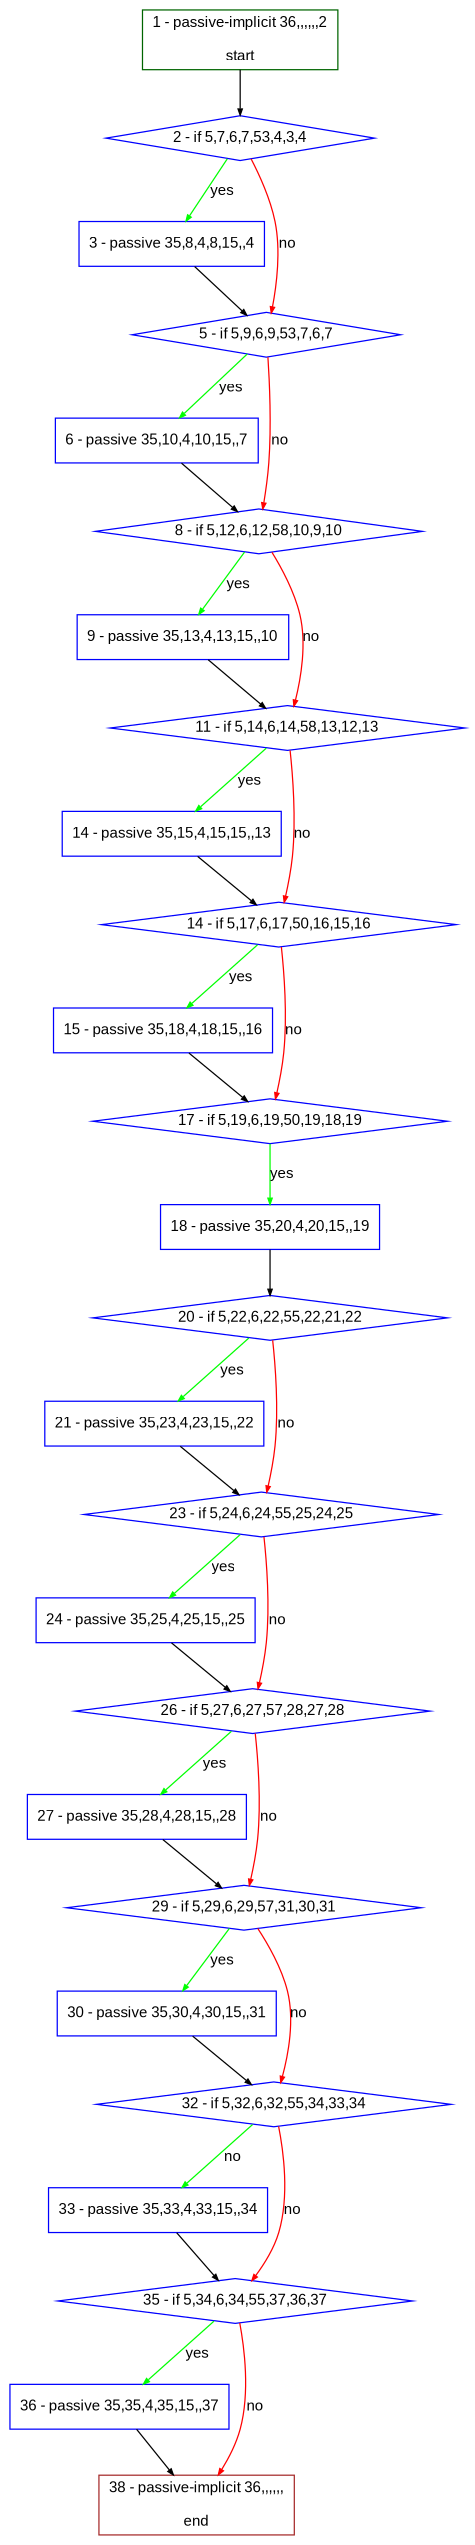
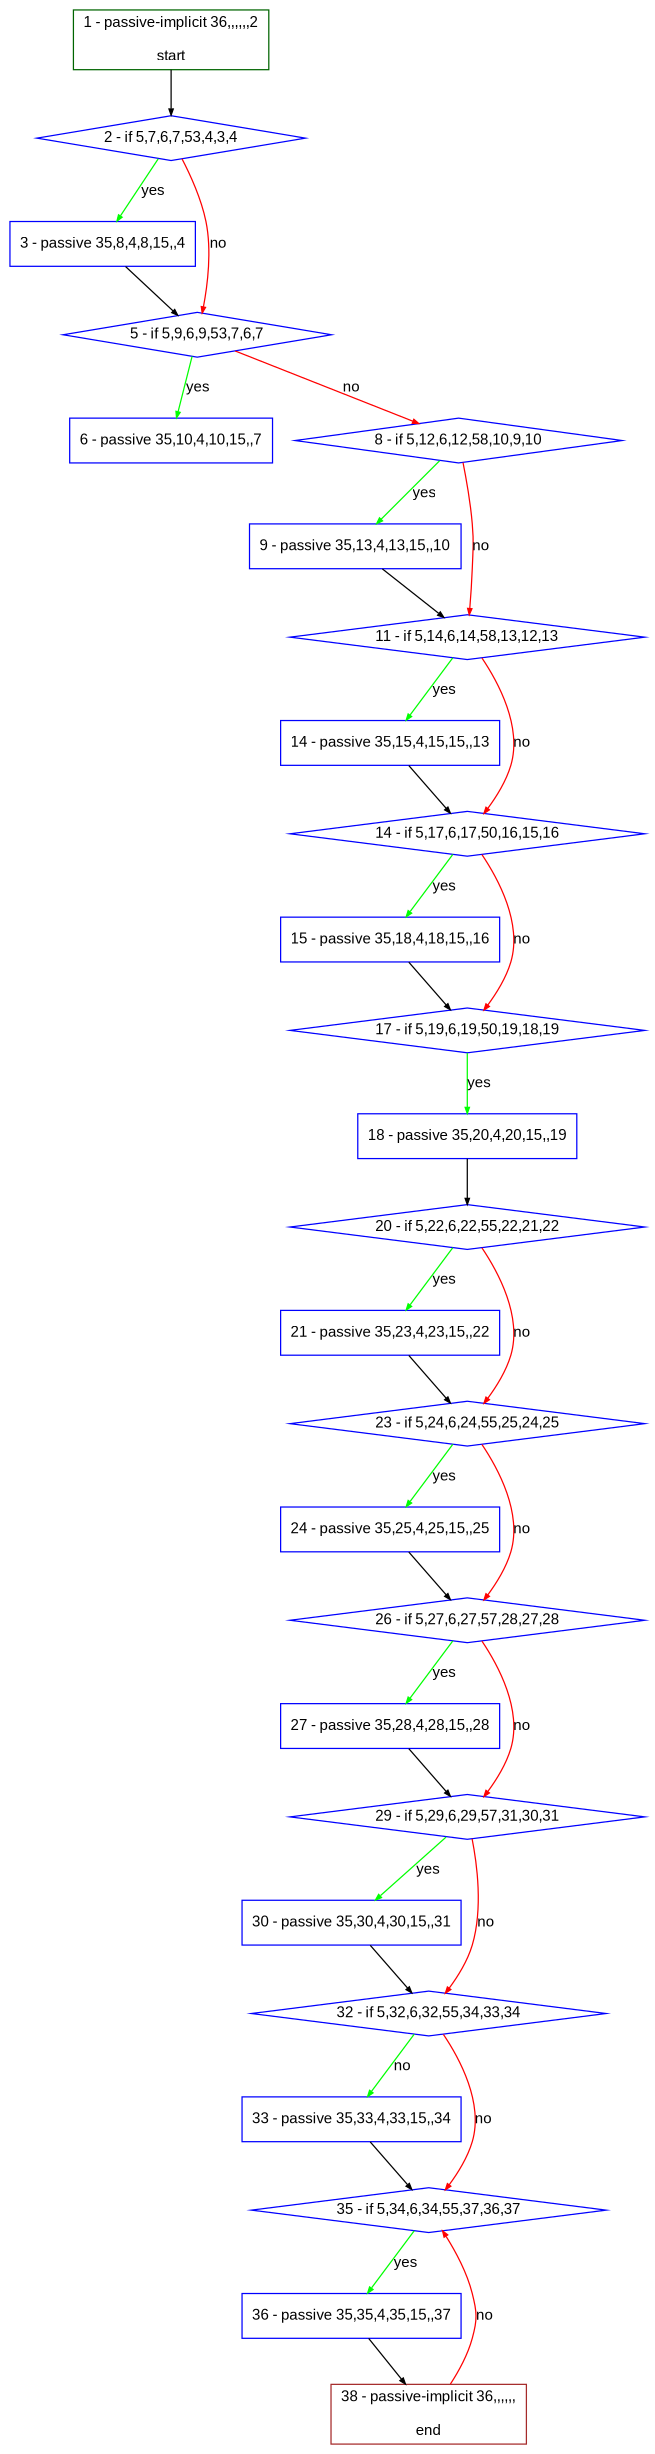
(207, 485) -> none
(245, 2398) -> (476, 2310)
